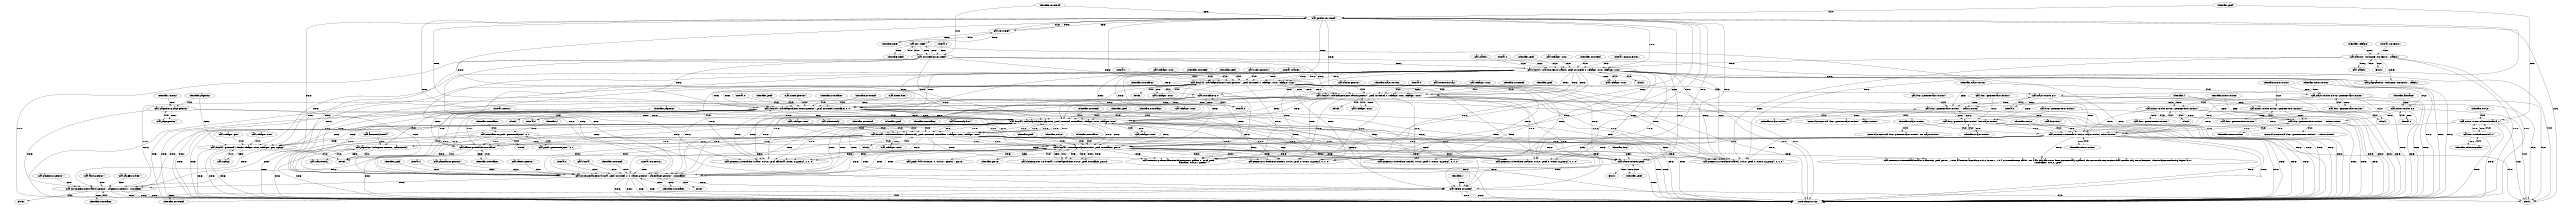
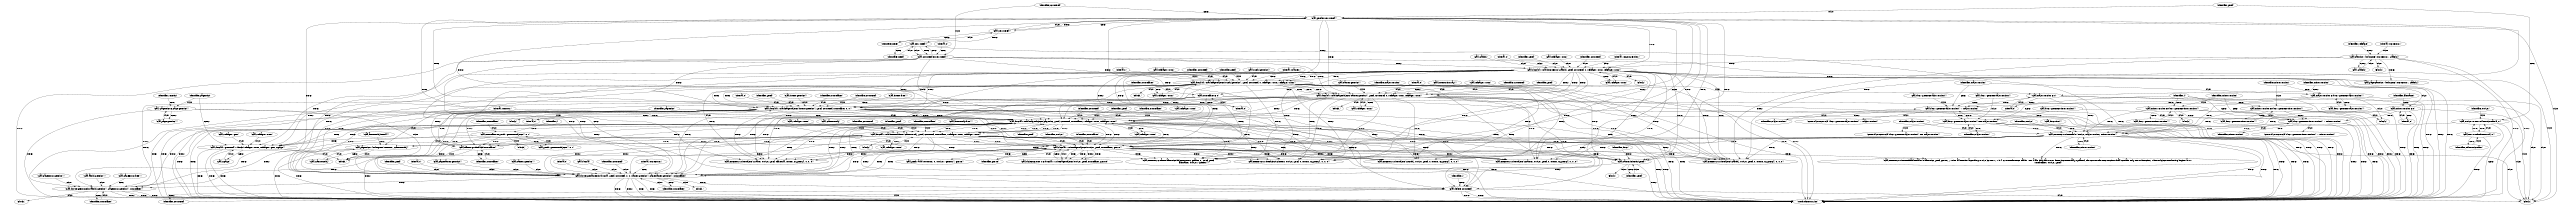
(1629, 154) -> (1629, 154)
(2491, 162) -> (2491, 162)
(902, 200) -> none
